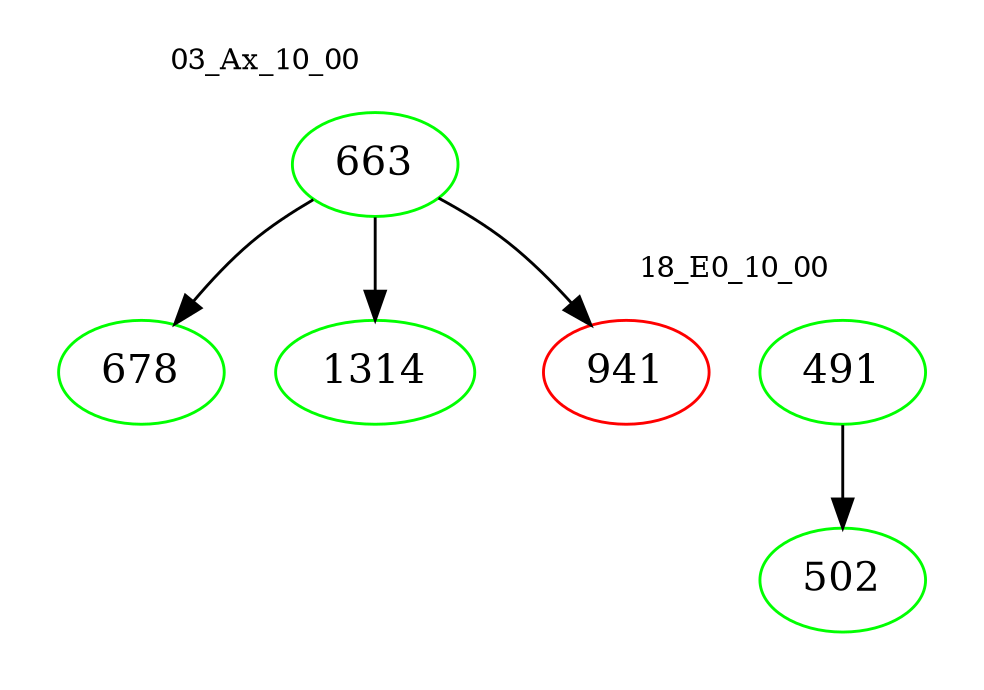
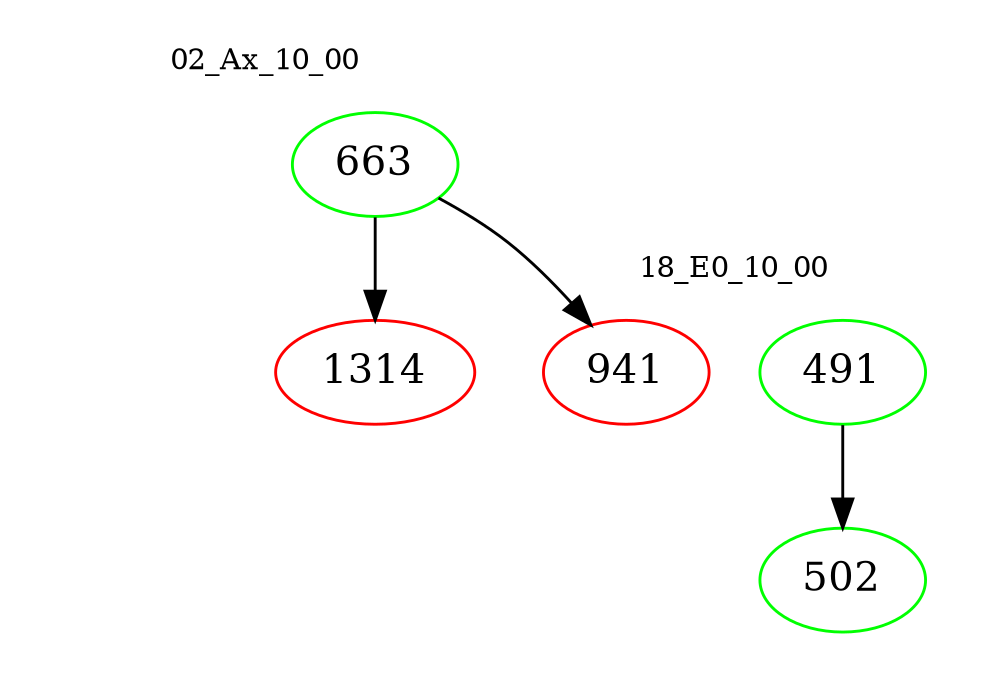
(266, 62) -> (266, 62)
(141, 372) -> none
(375, 372) -> (375, 372)
